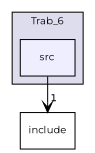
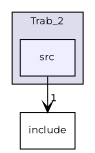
(48, 22) -> (48, 22)
